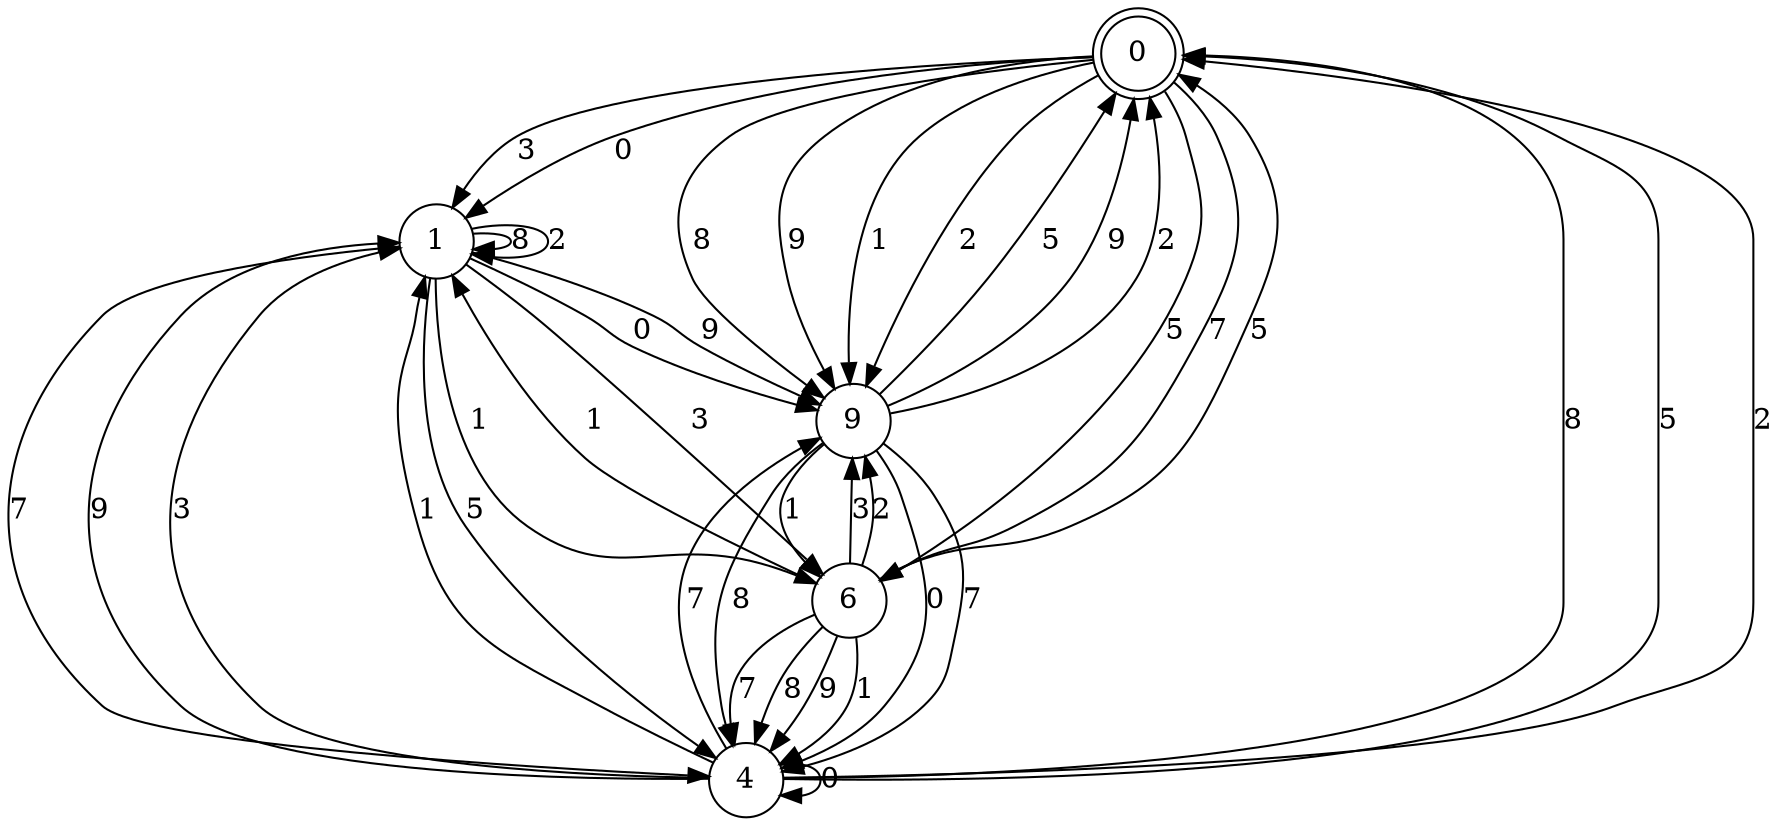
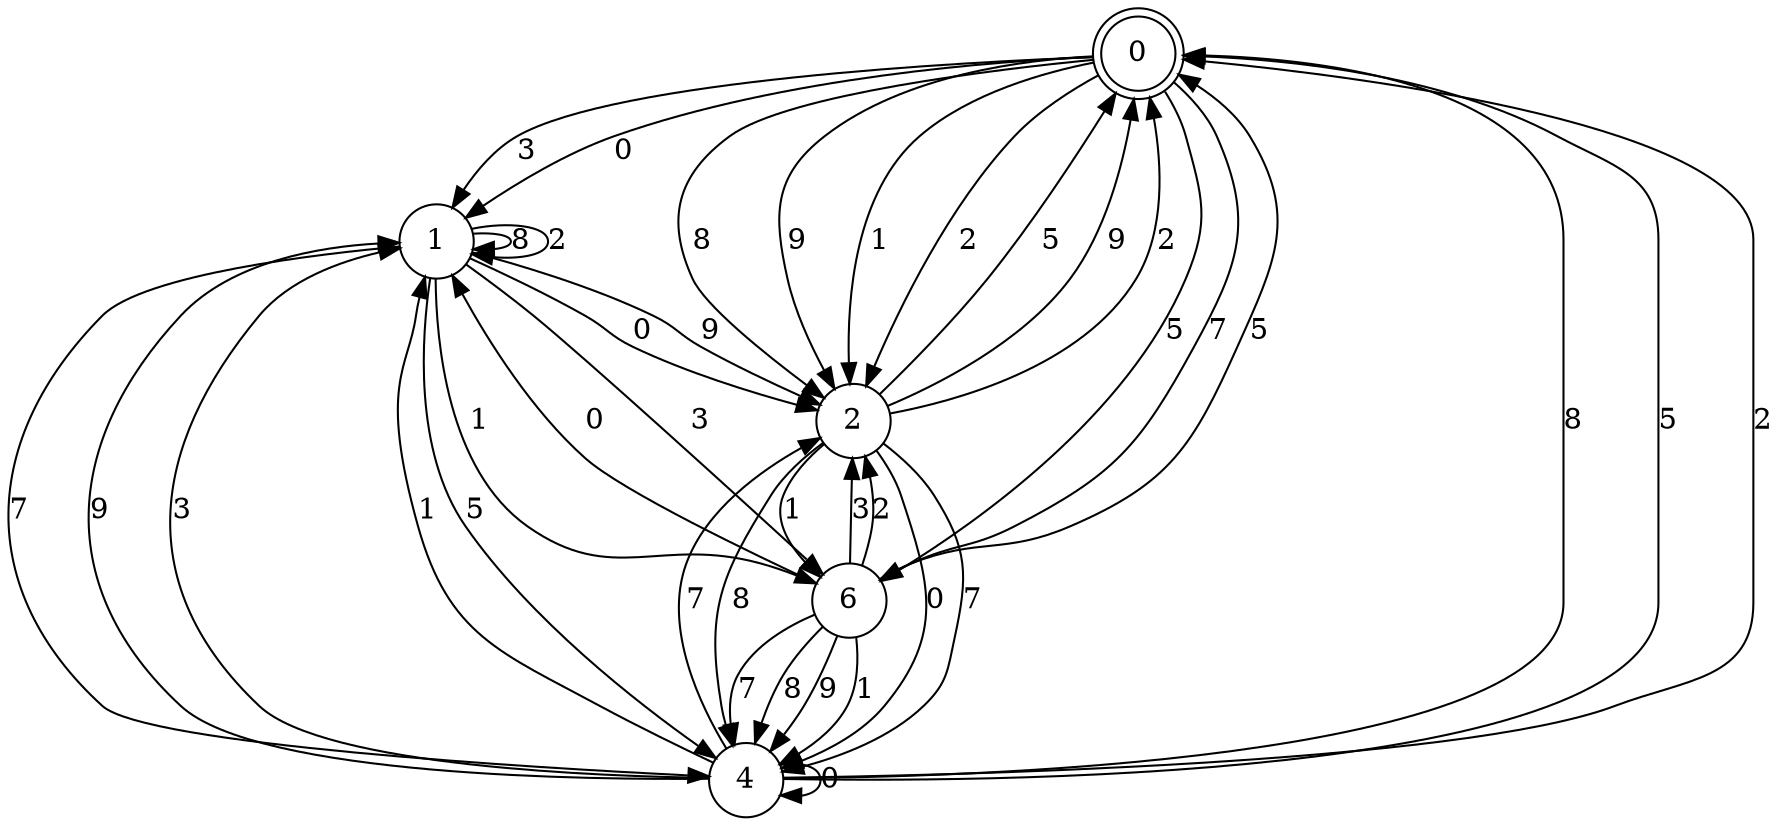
(596, 421) -> (596, 421)
(854, 421) -> (854, 421)
